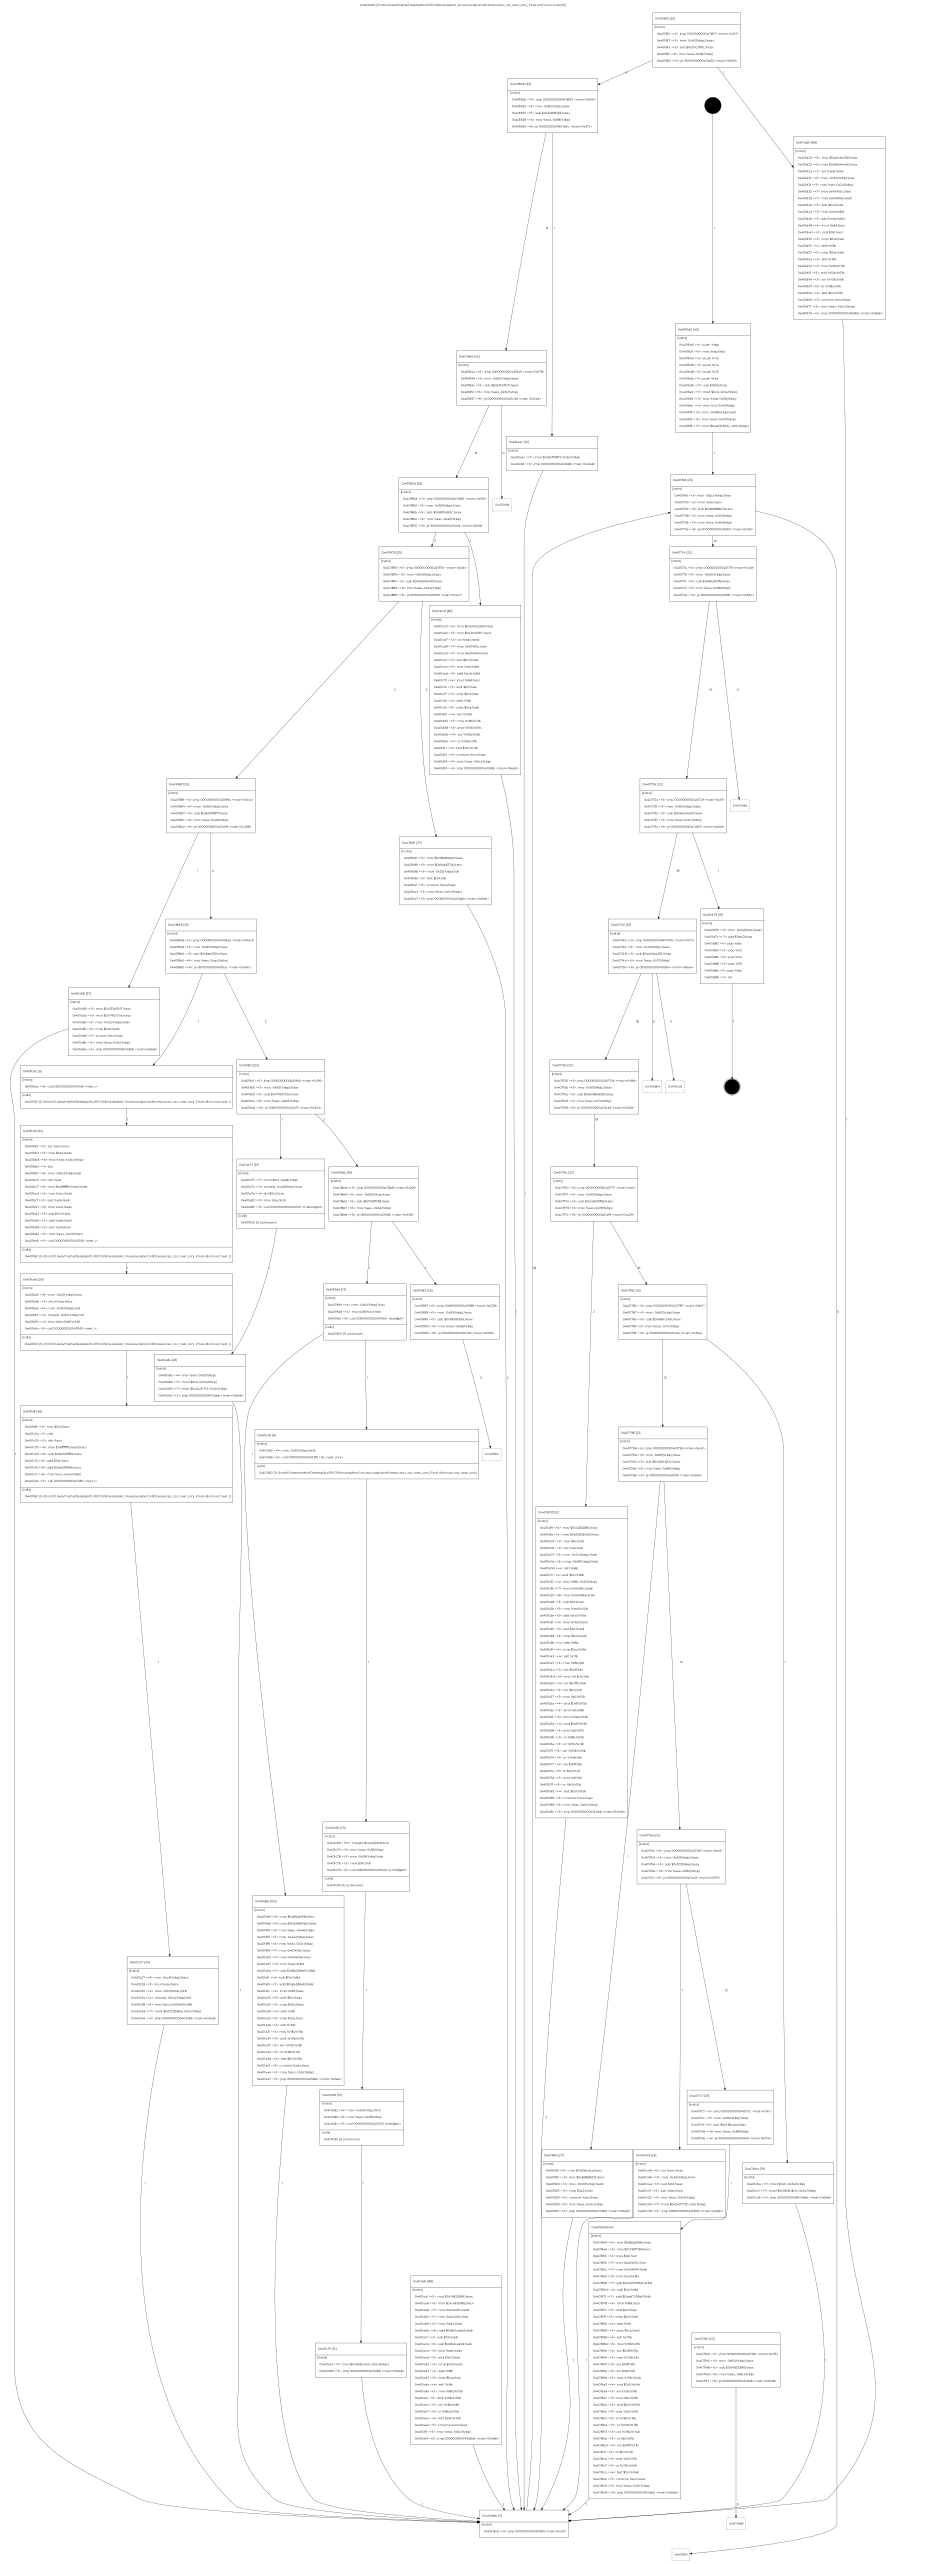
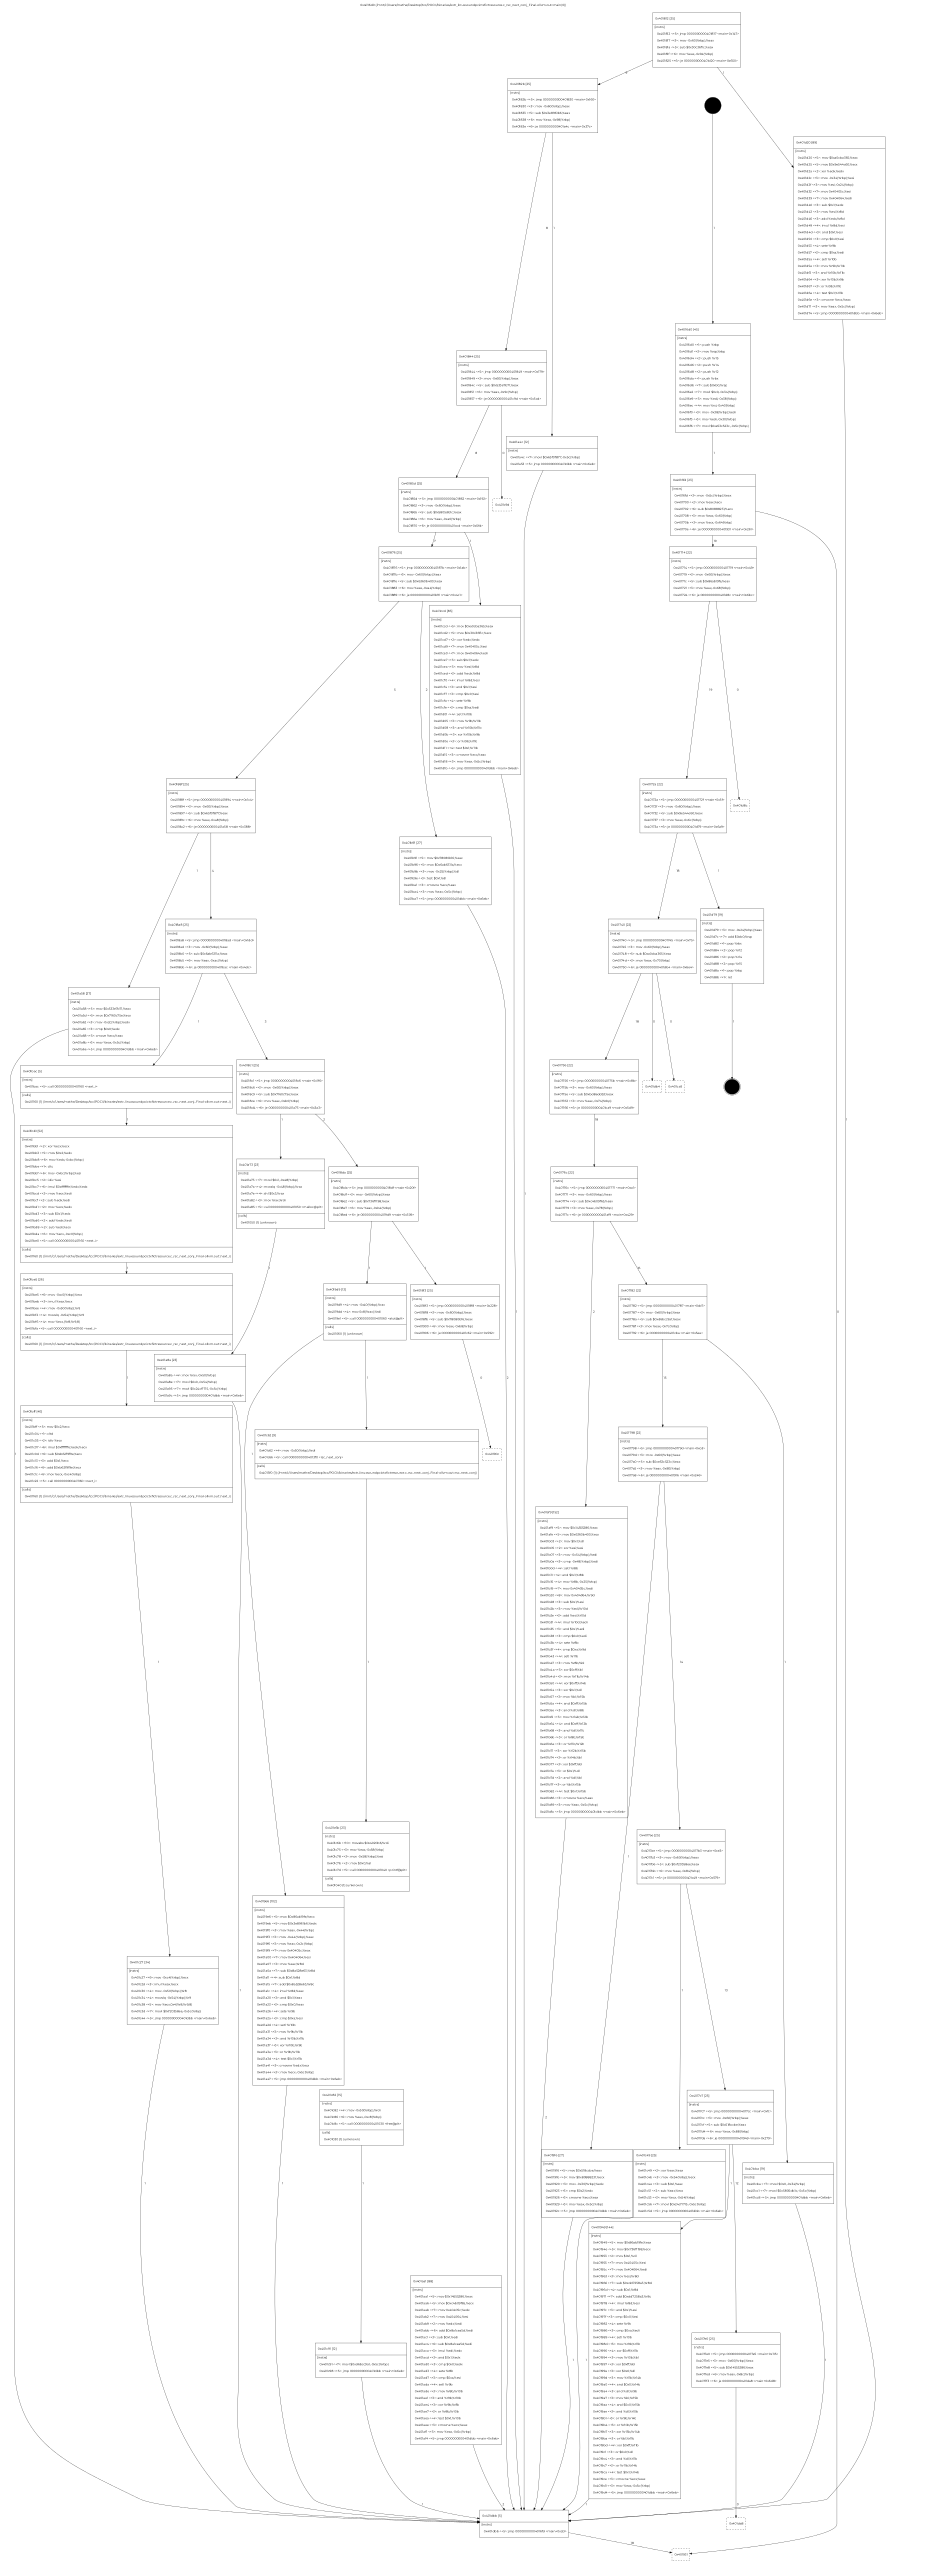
(532, 1465) -> (619, 2542)
(364, 1989) -> none
none -> (735, 2238)
